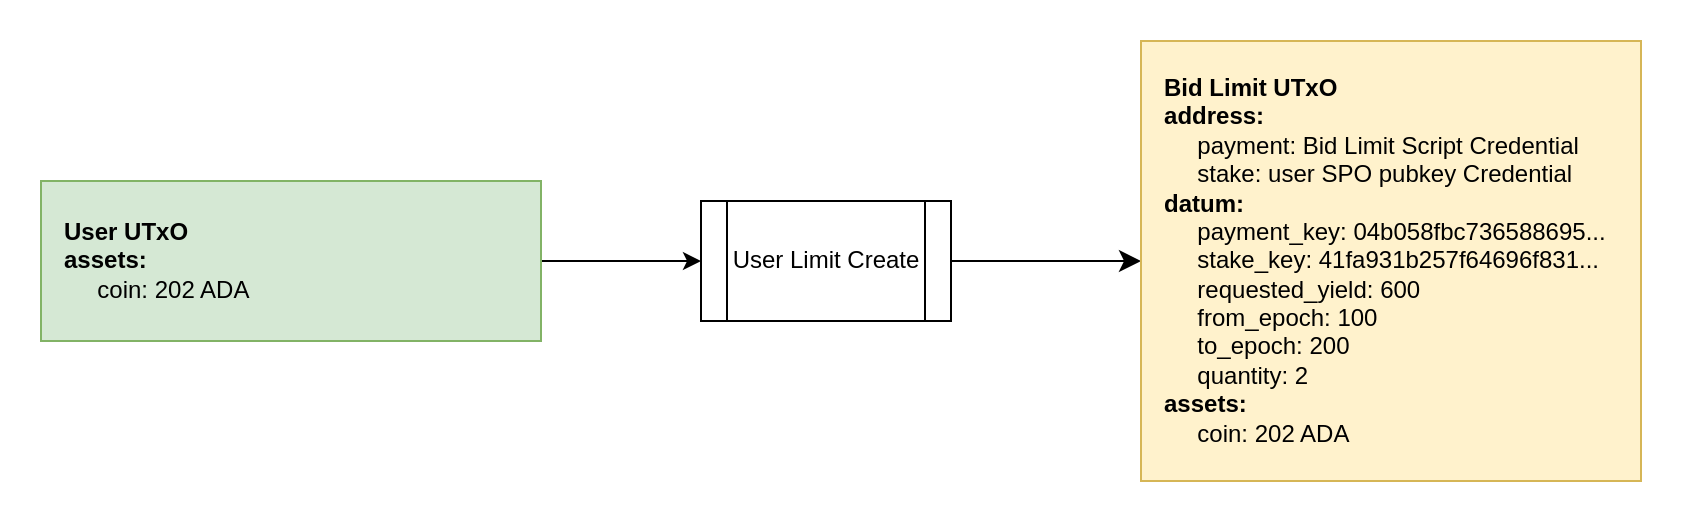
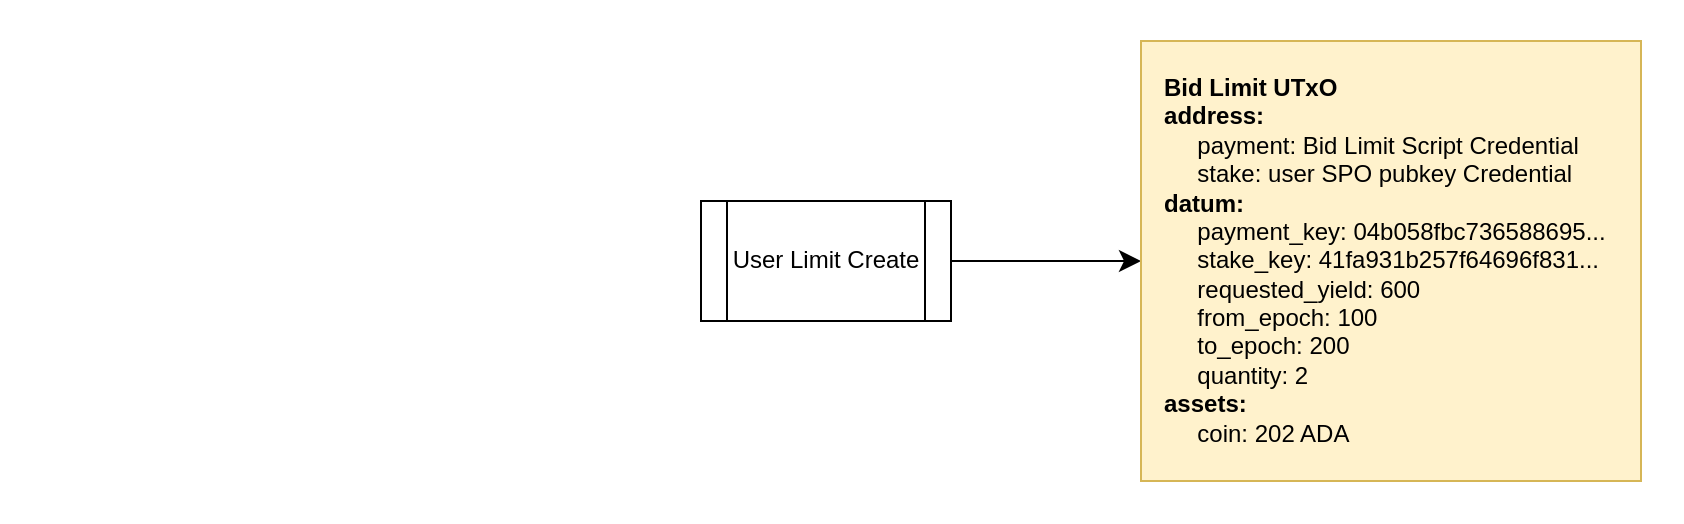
(291, 261) -> none
(614, 261) -> none
